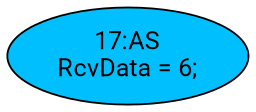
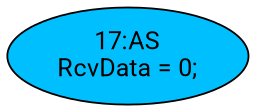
(128, 56) -> (128, 56)
